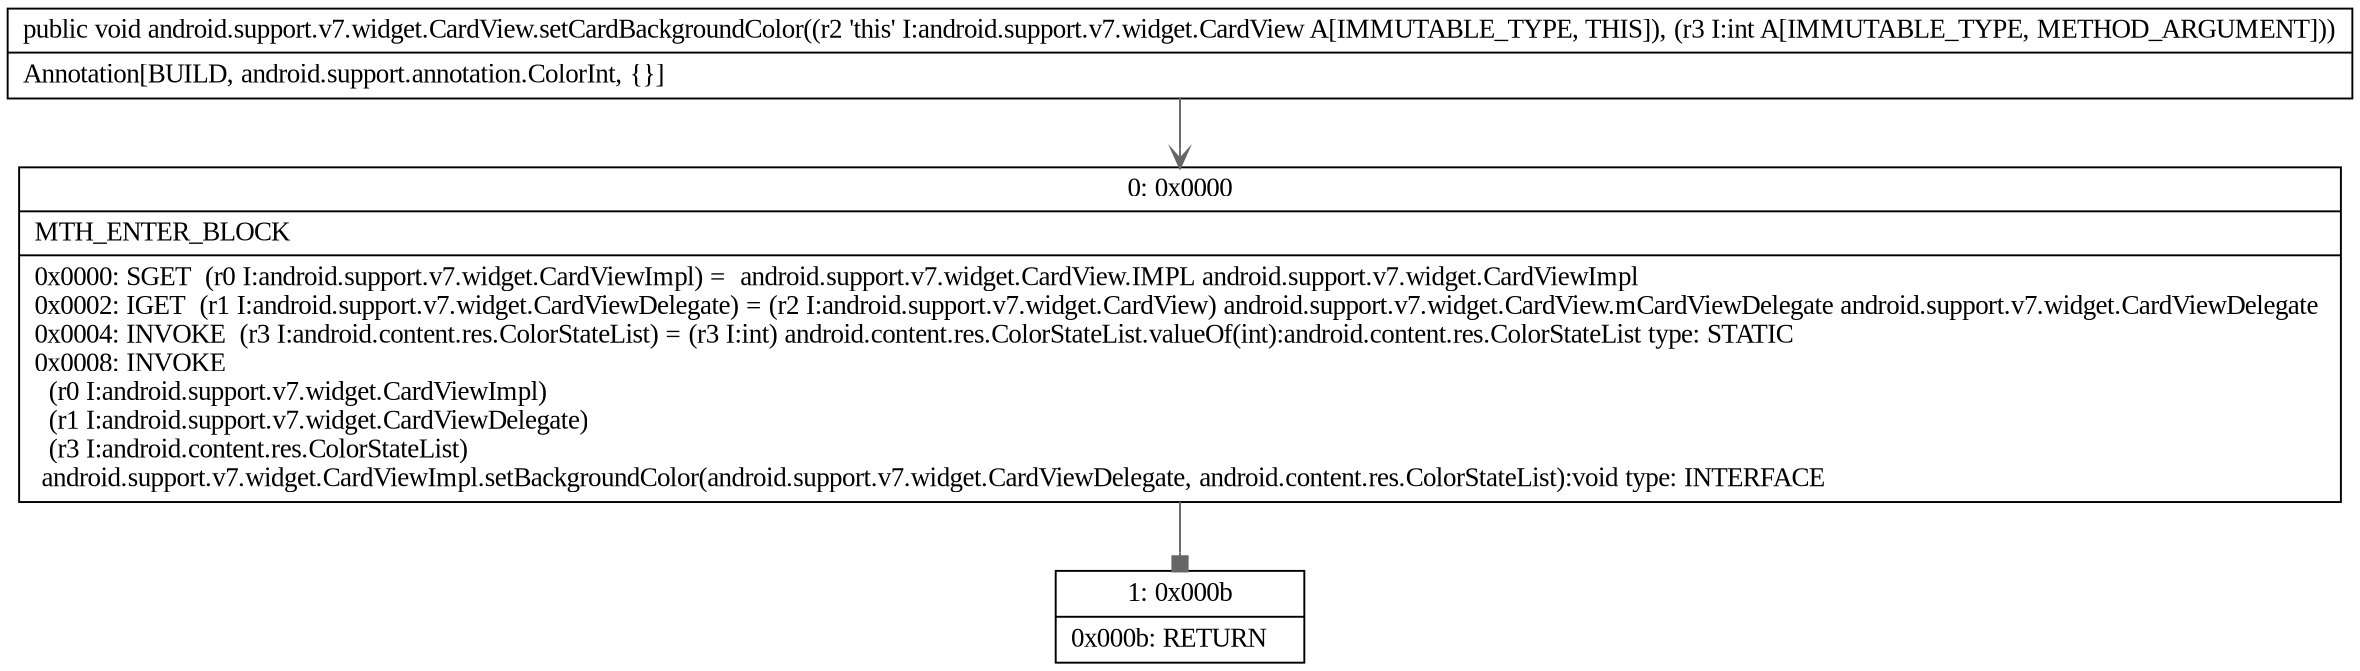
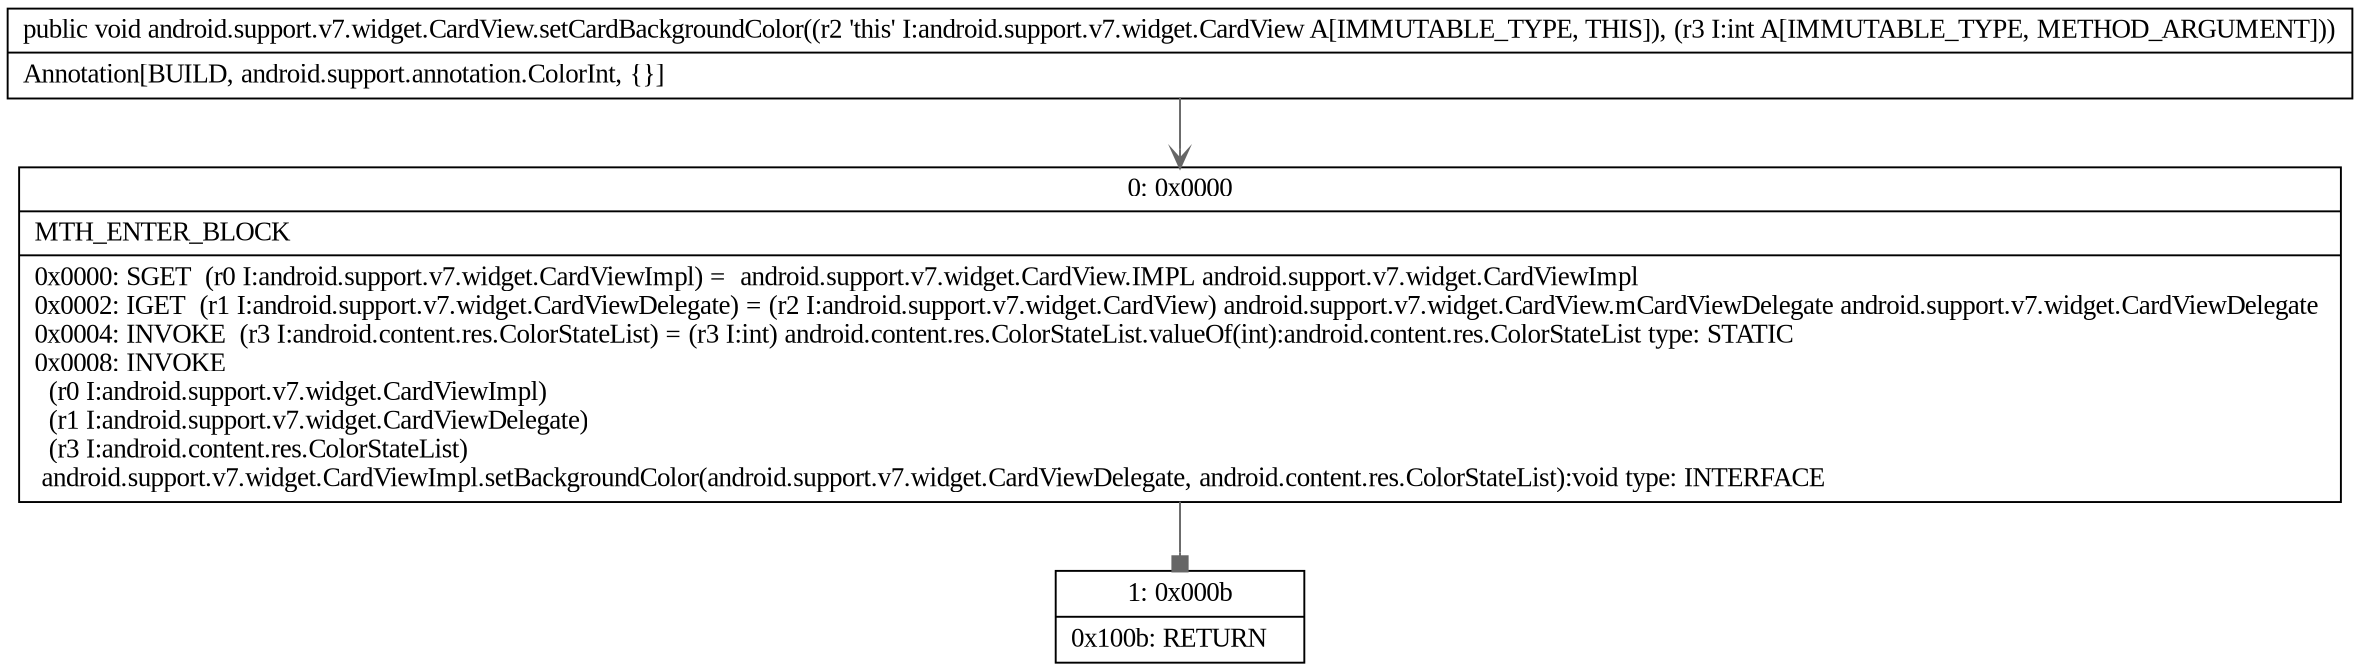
(1180, 639) -> (1180, 639)
